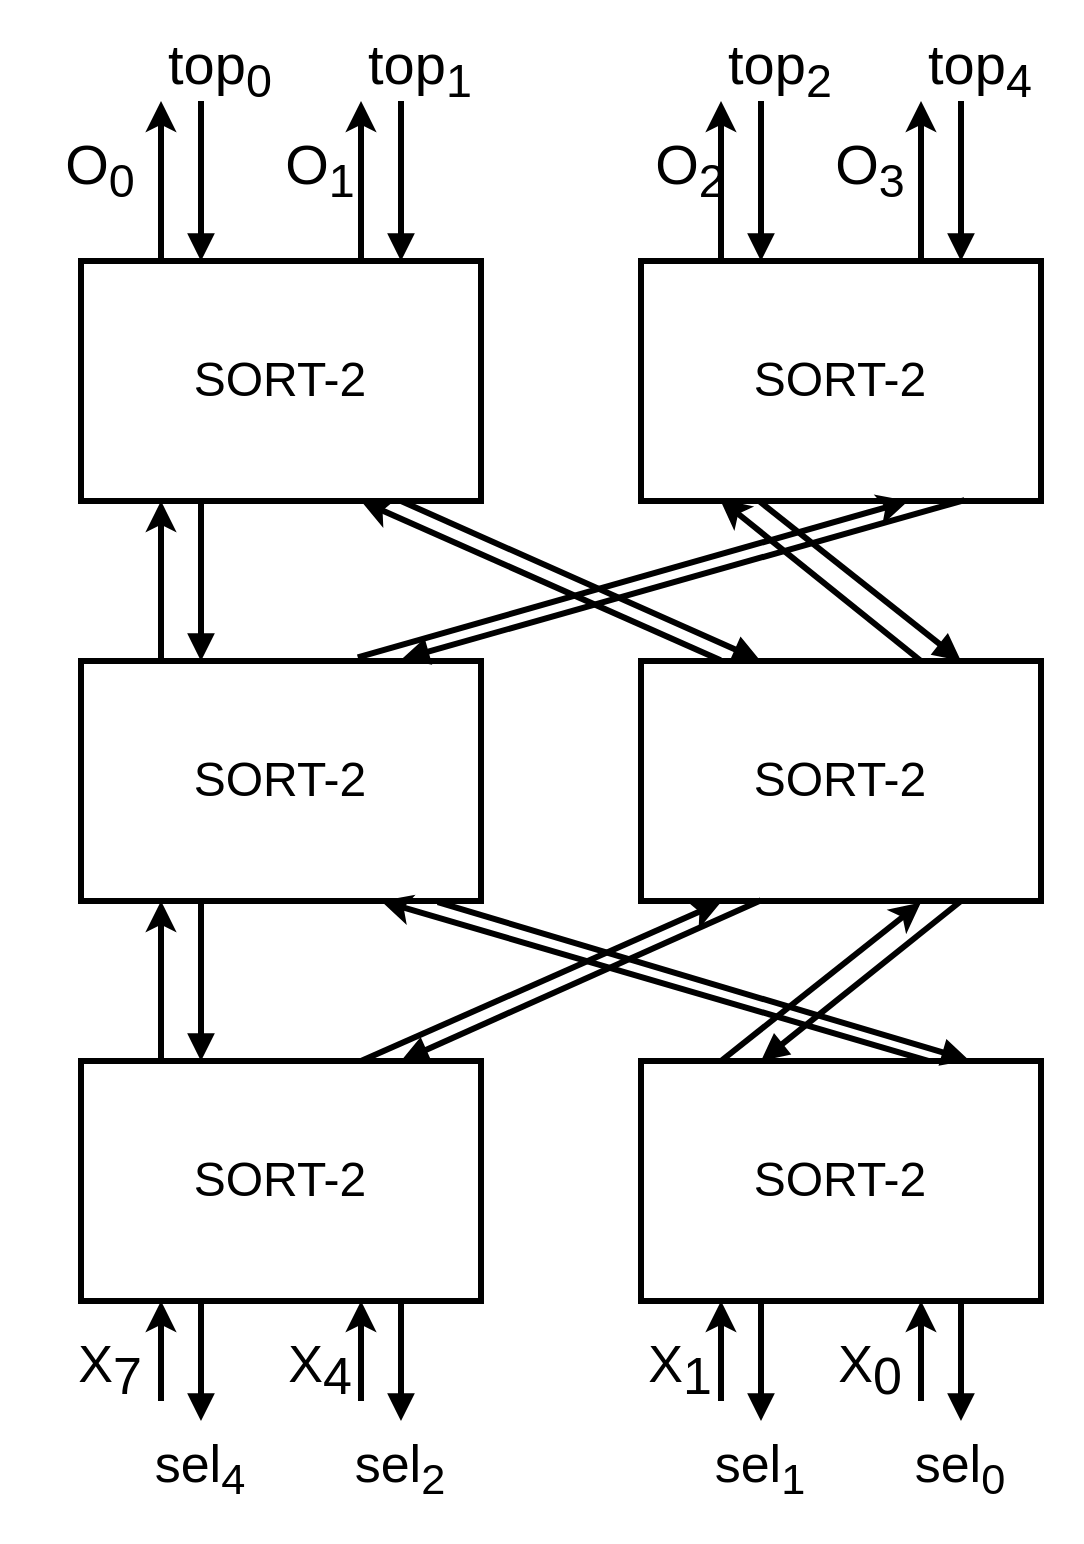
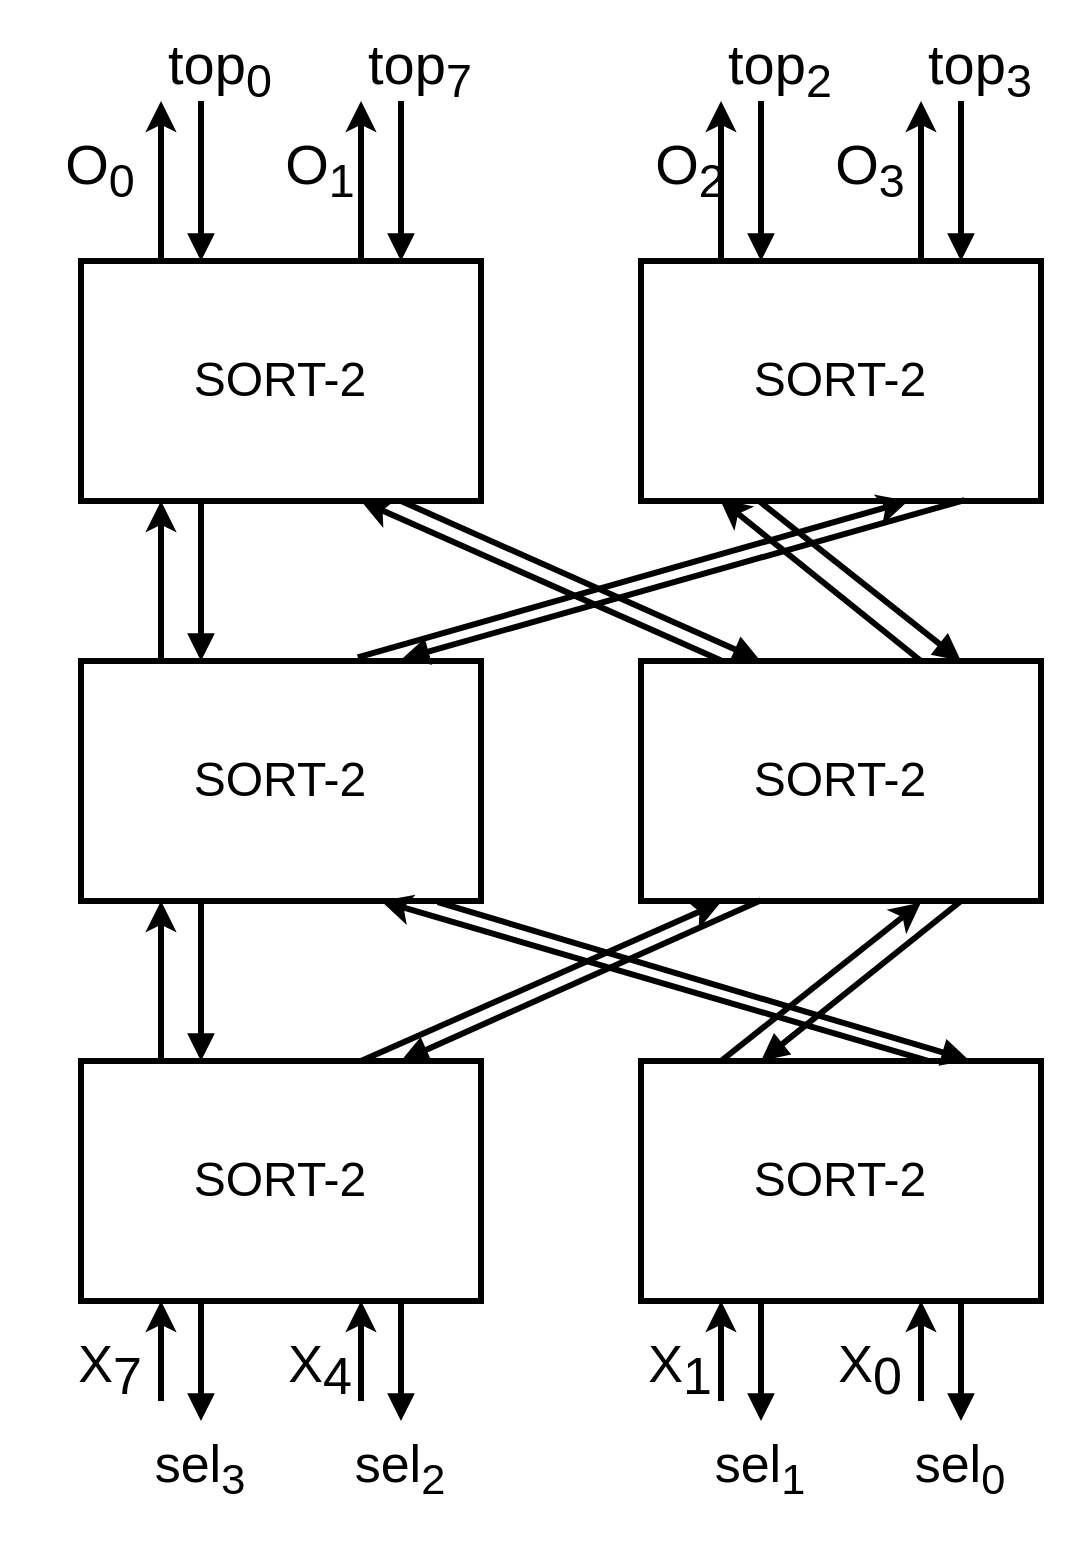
(421, 71) -> (421, 71)
(981, 71) -> (981, 71)
(201, 1471) -> (201, 1471)
